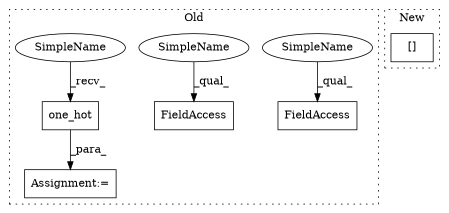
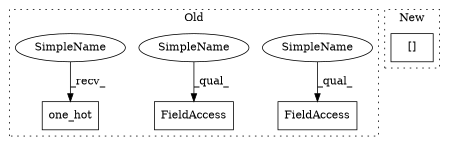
(70, 184) -> none
